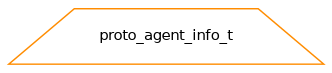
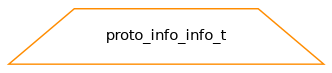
(166, 36) -> (166, 36)
